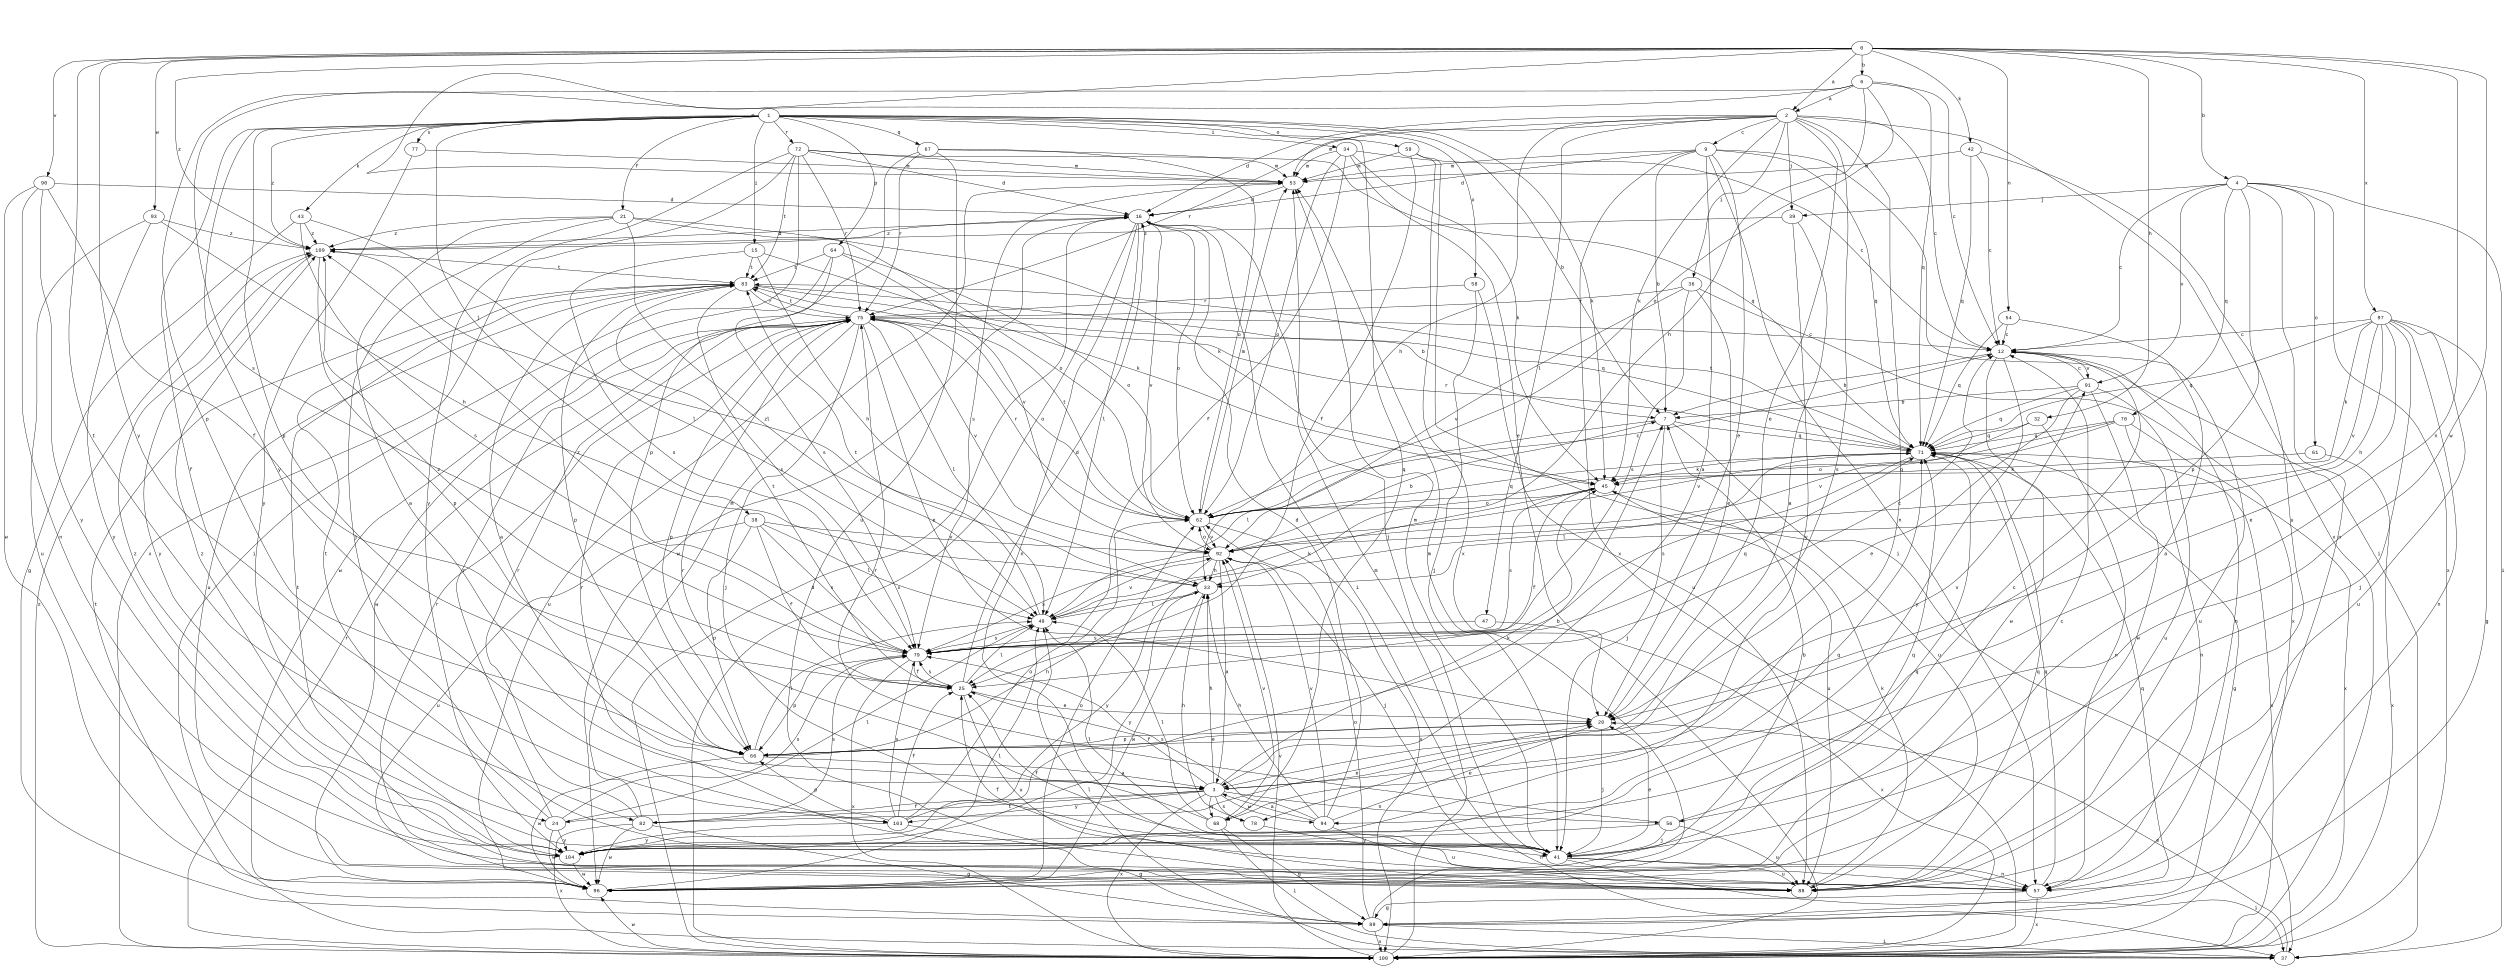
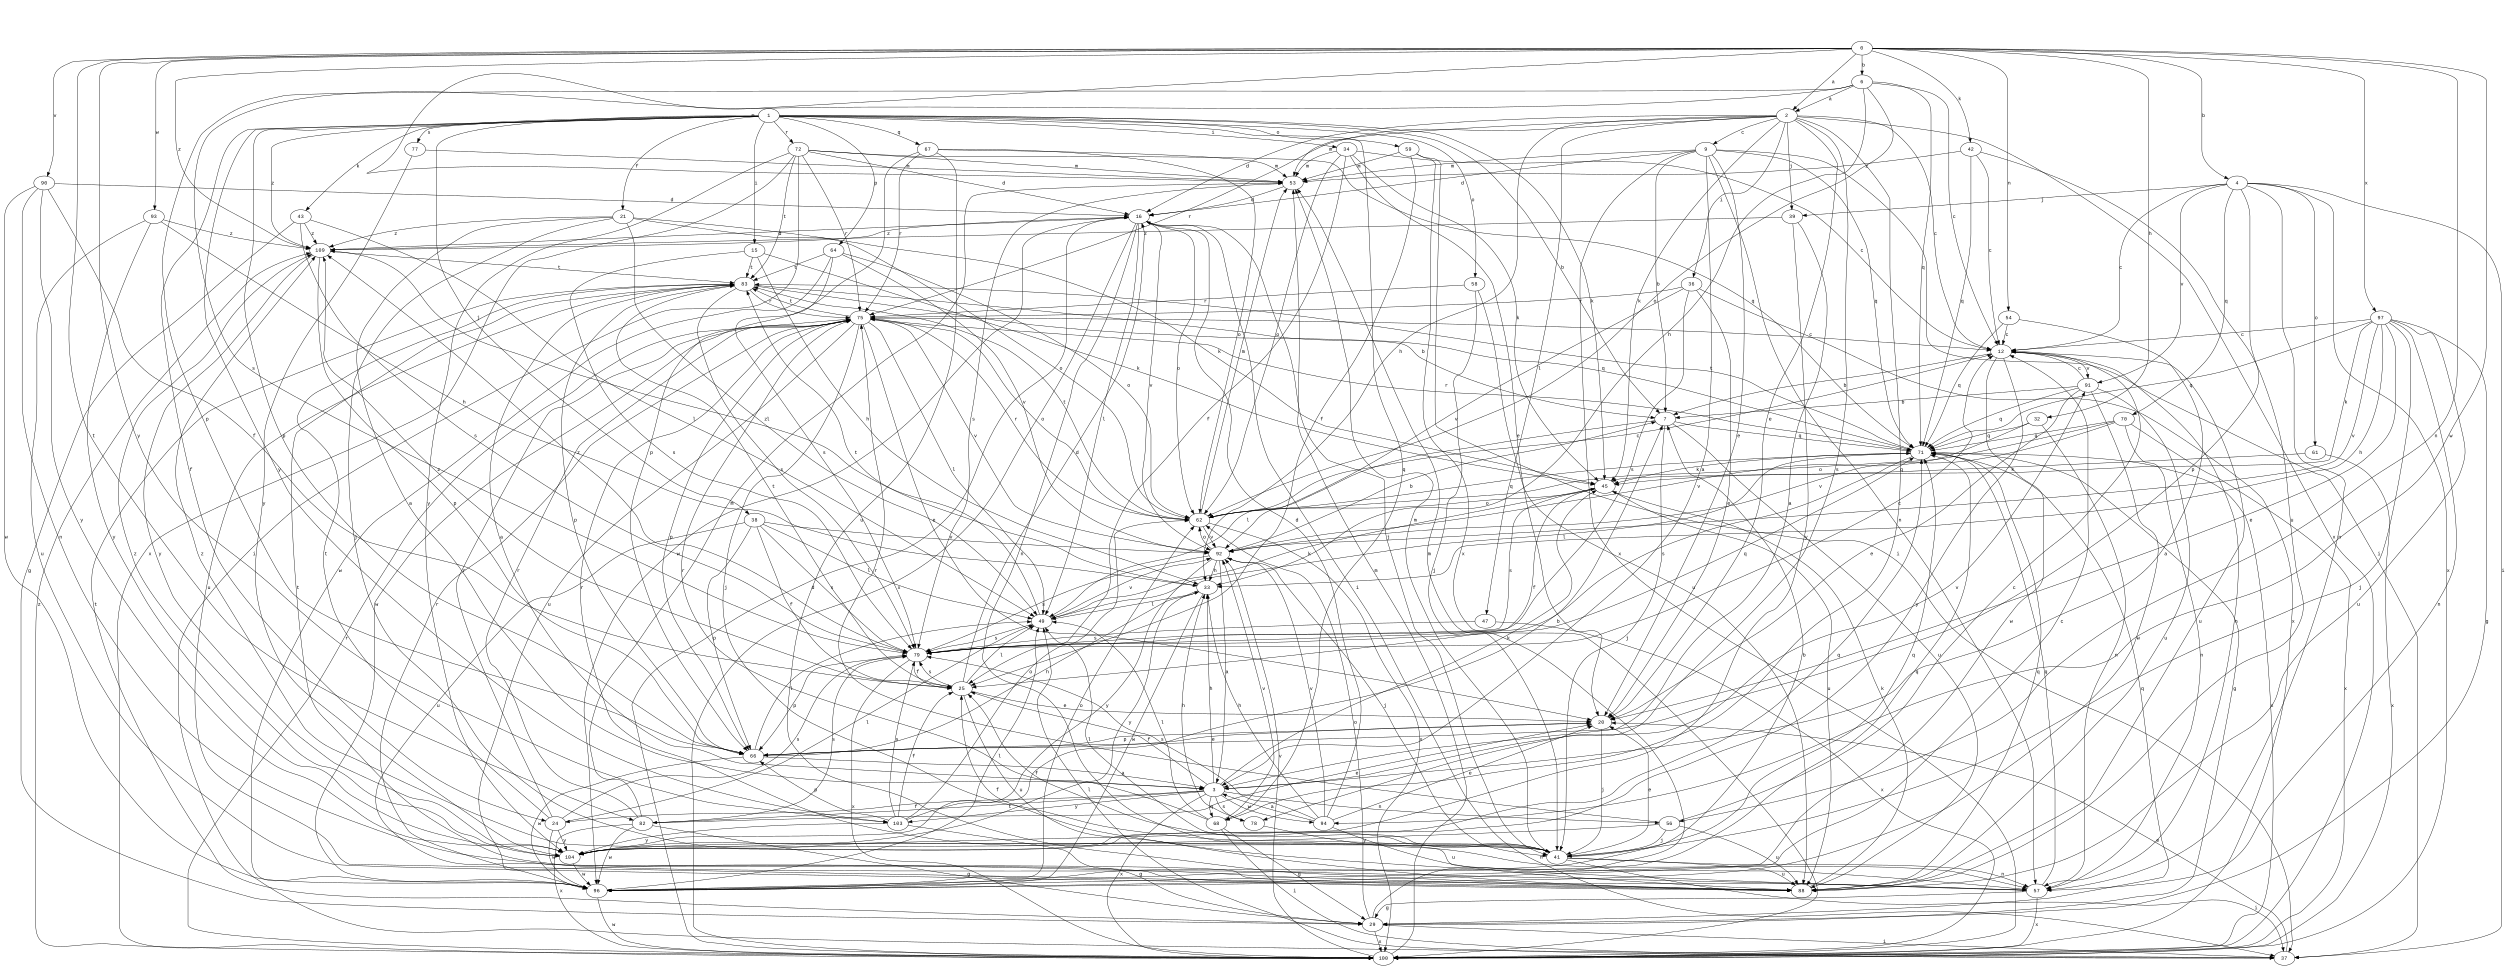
(1867, 166) -> (1867, 166)
(1373, 925) -> (1373, 925)
(979, 956) -> (970, 957)
